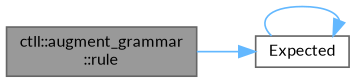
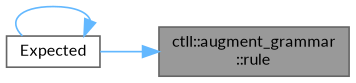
(218, 52) -> (121, 52)
